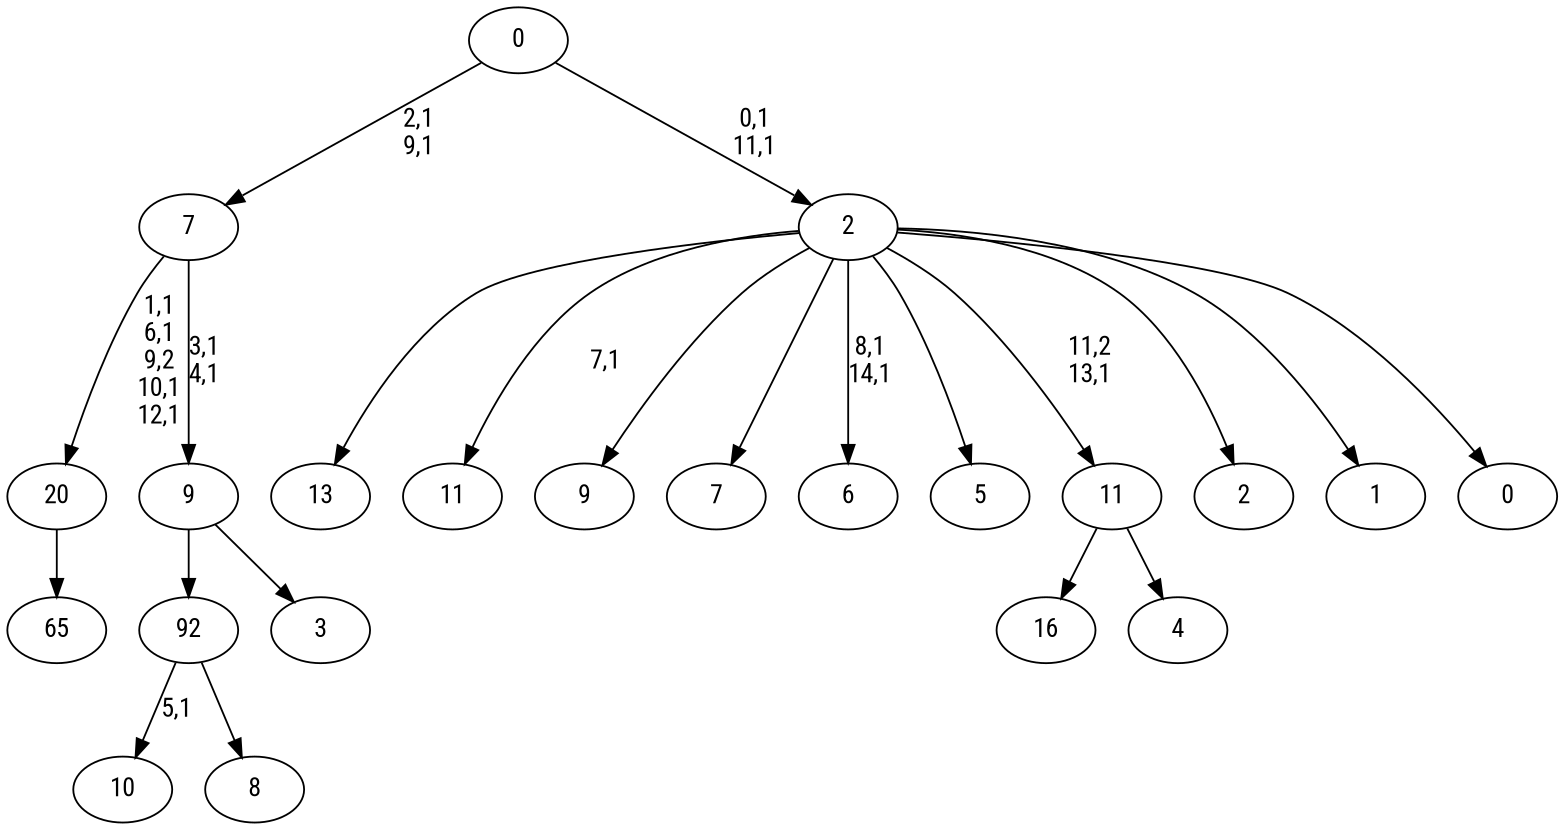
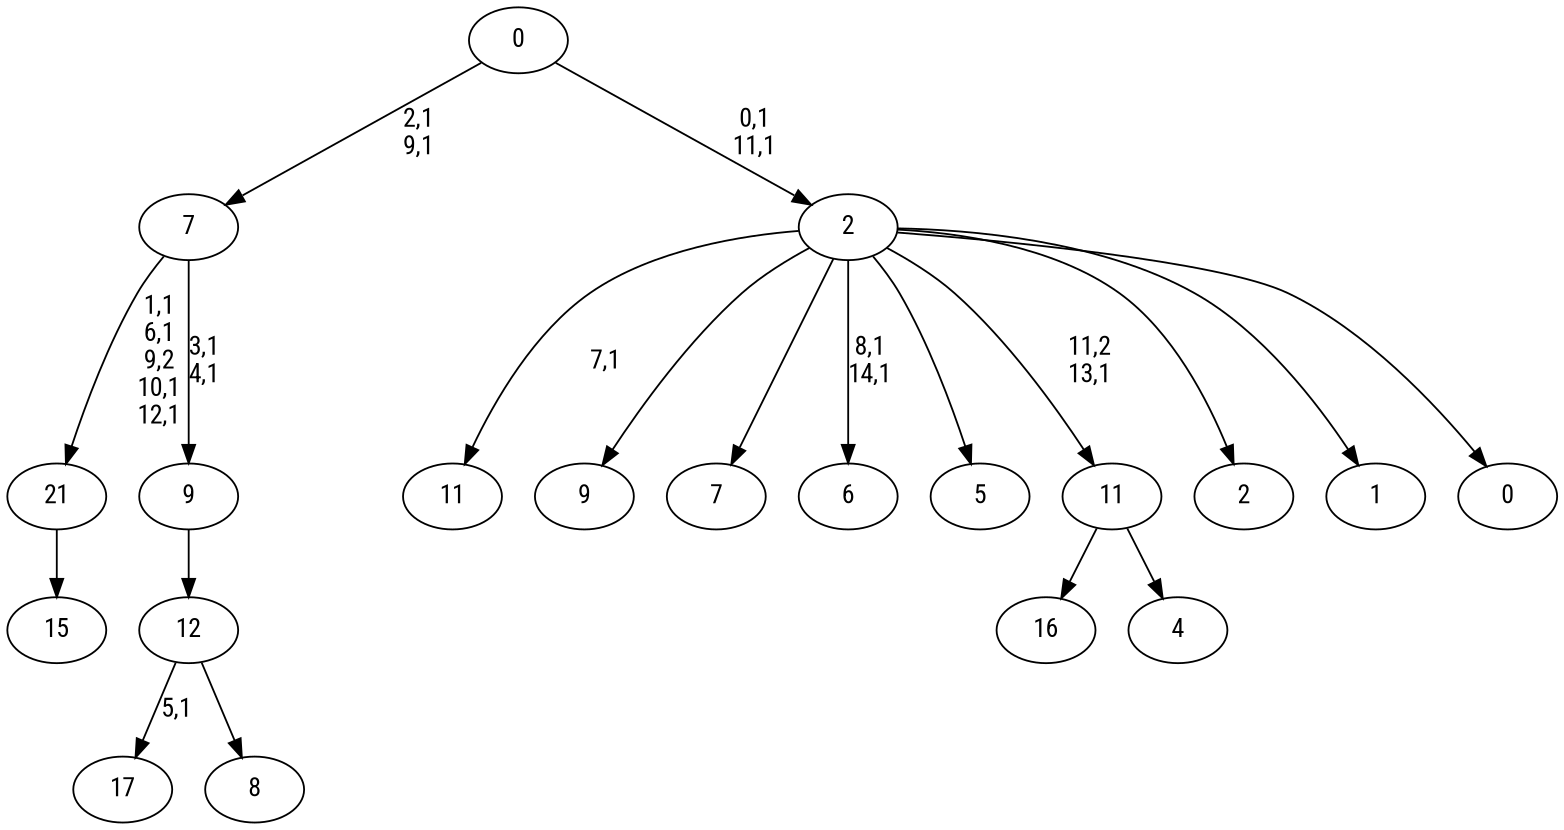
(57, 496) -> (57, 496)
(321, 496) -> none
(57, 630) -> (57, 630)
(189, 630) -> (189, 630)
(321, 630) -> none
(123, 790) -> (123, 790)
